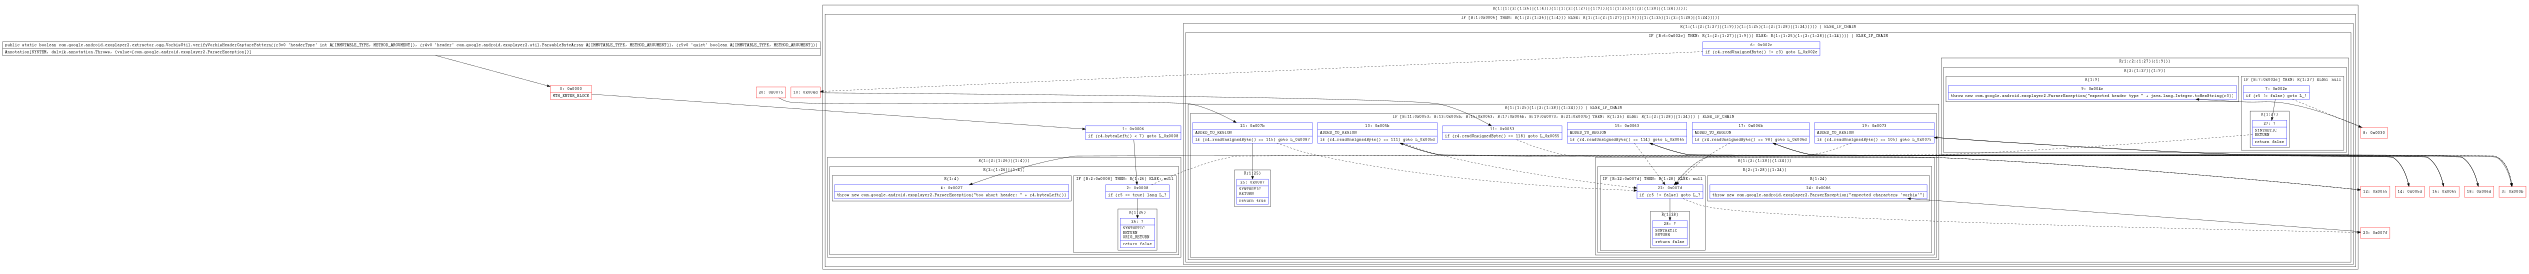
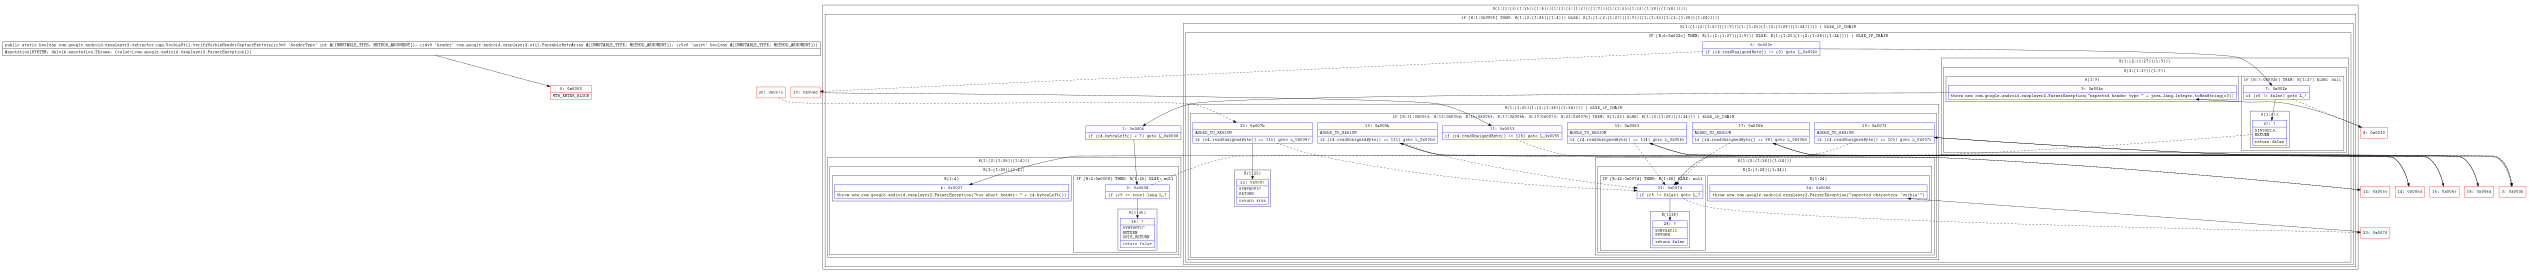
none -> (2050, 50)
(1007, 103) -> (1007, 103)
(837, 112) -> (1544, 95)
